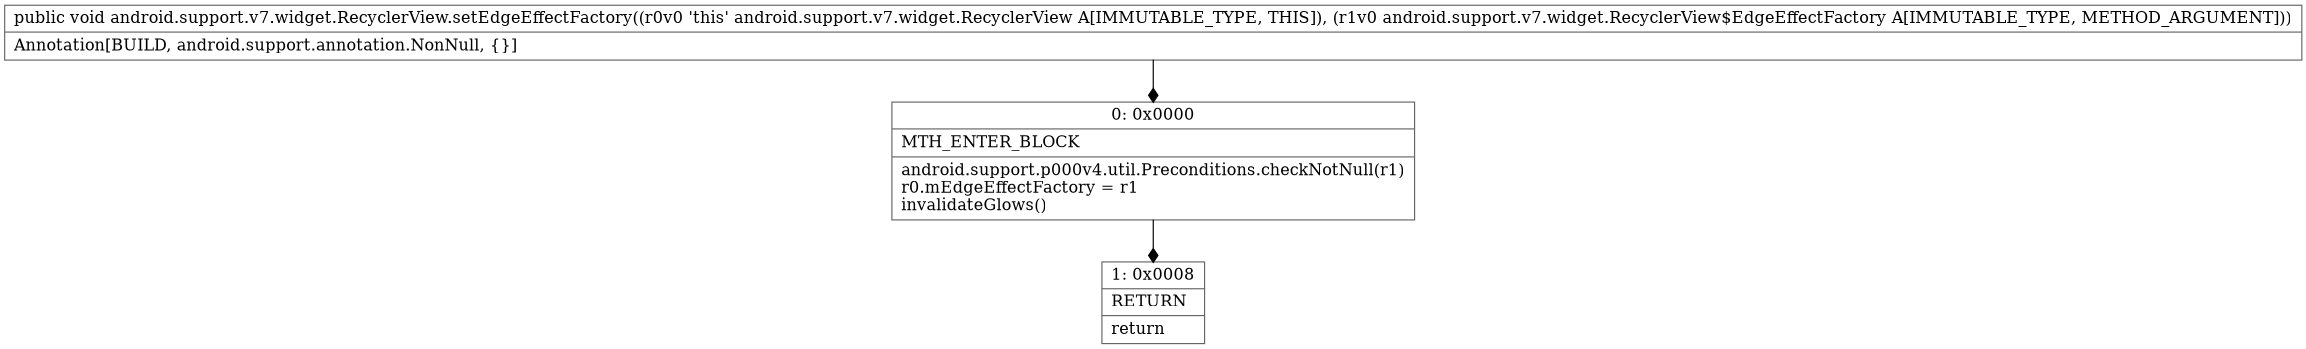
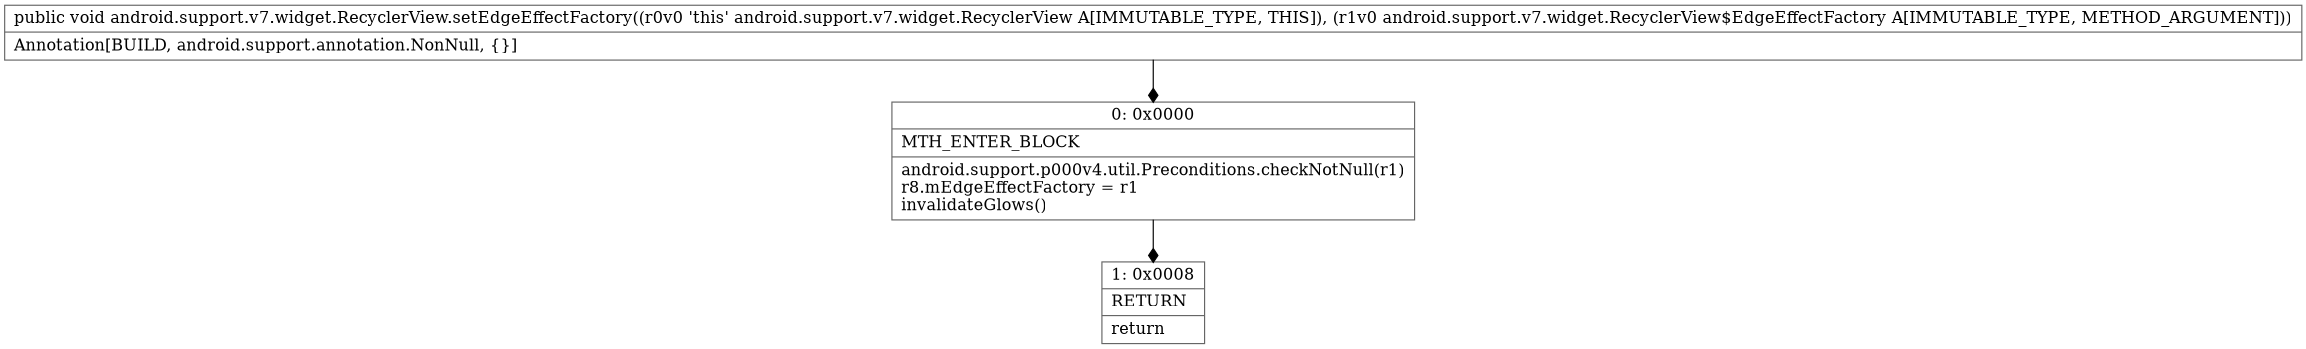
(1020, 188) -> (1020, 188)
